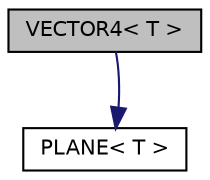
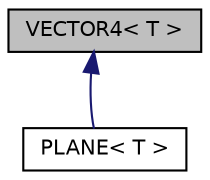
(119, 80) -> (91, 101)
